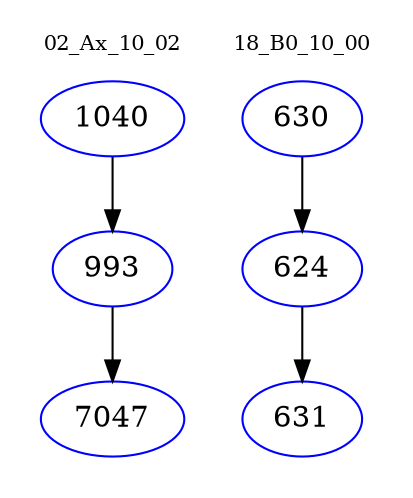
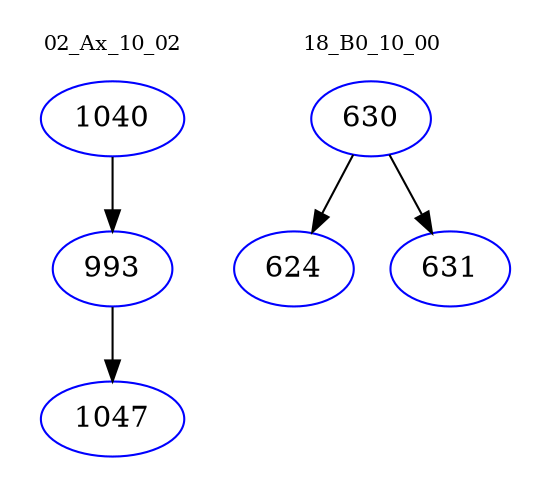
(302, 334) -> (406, 185)
(113, 419) -> (113, 419)
